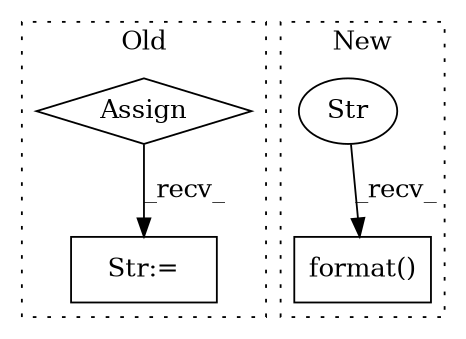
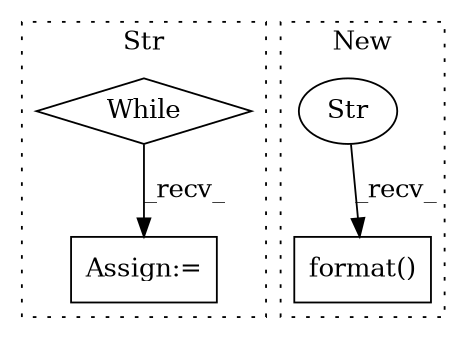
(144, 43) -> (144, 43)
(144, 111) -> (144, 111)
(144, 270) -> (144, 270)
